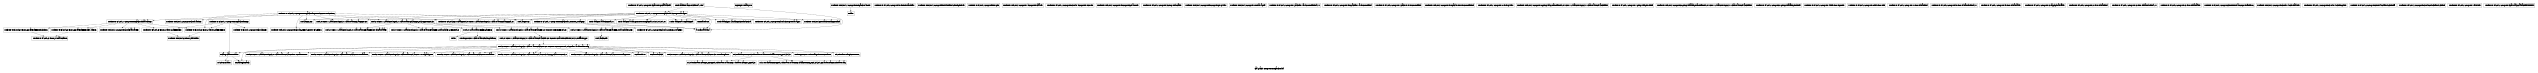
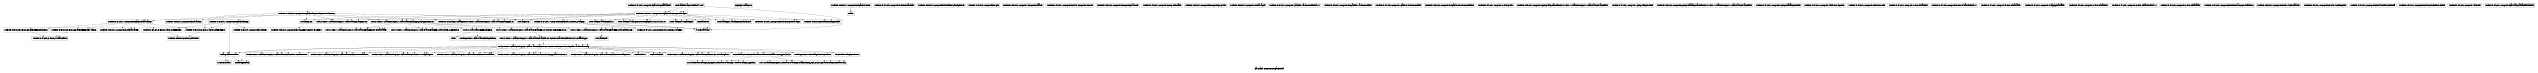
(298, 20) -> (302, 26)
